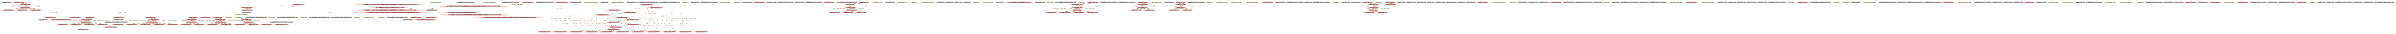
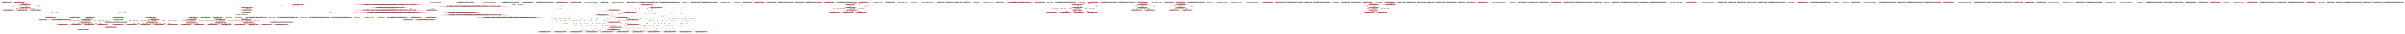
none -> (2226, 2)
